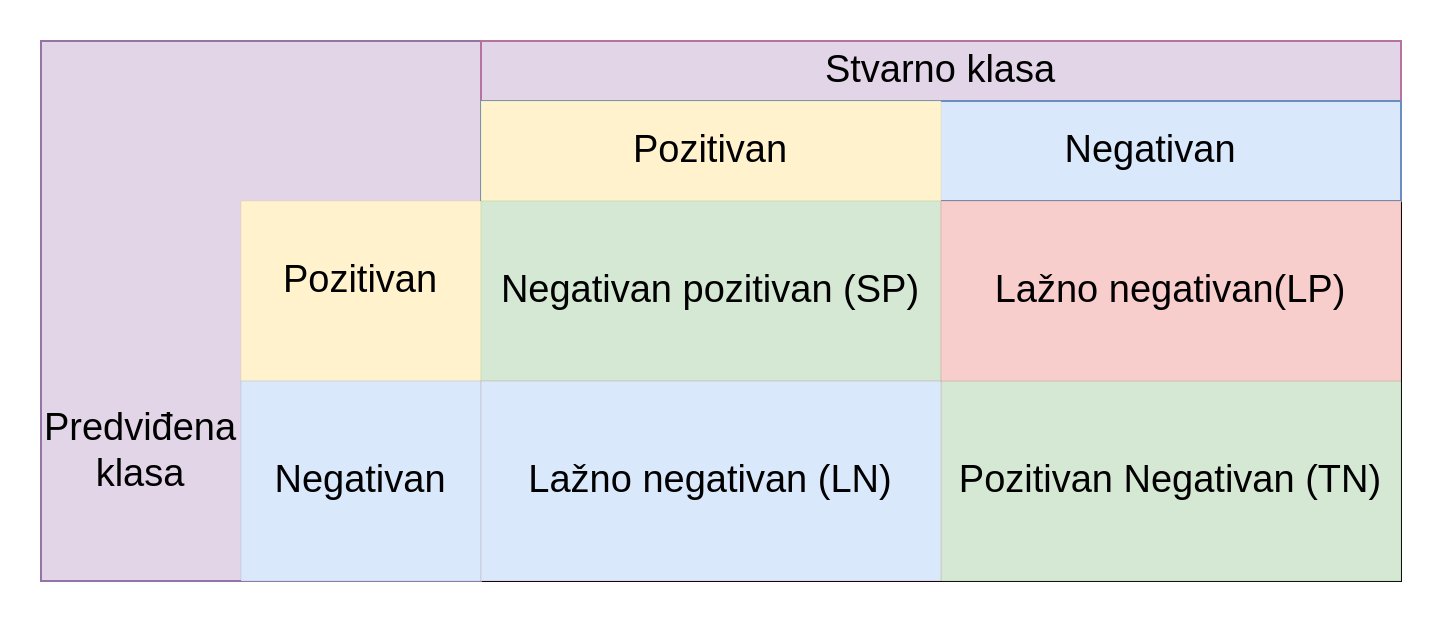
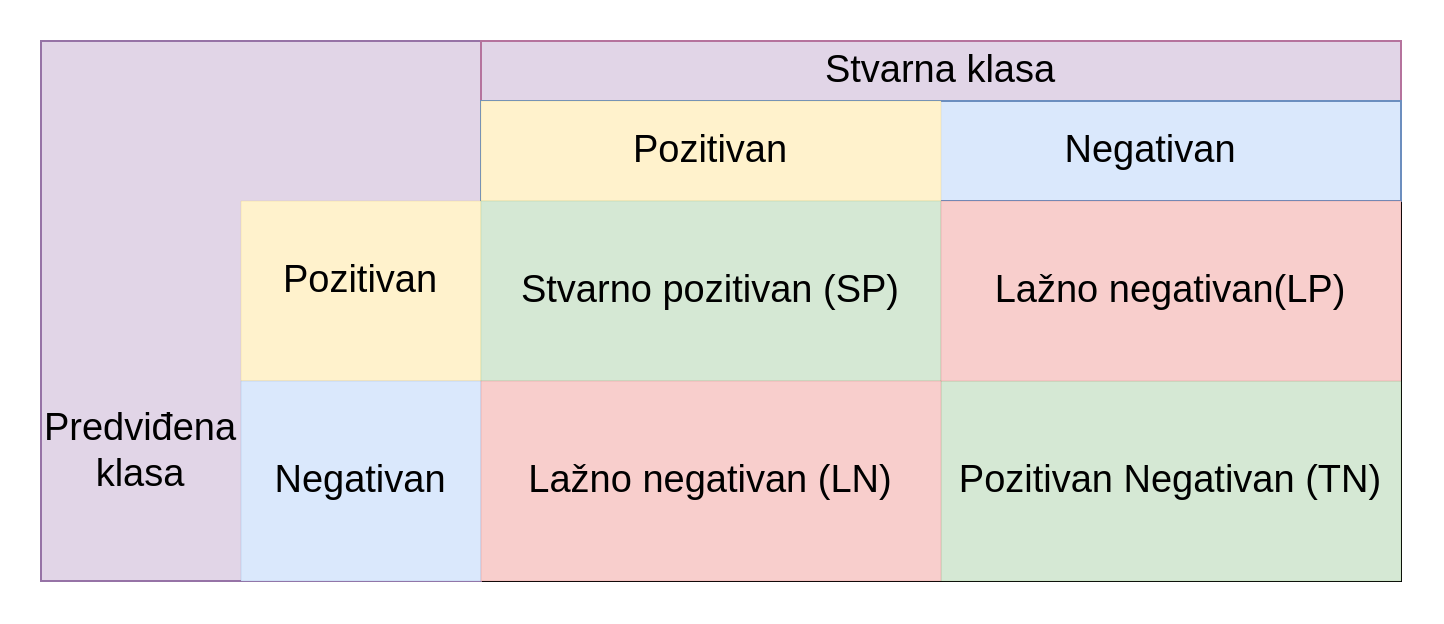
(941, 71) -> (941, 71)
(711, 291) -> (711, 291)
(711, 481) -> (711, 481)
